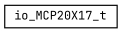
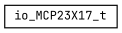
(61, 17) -> (61, 17)
